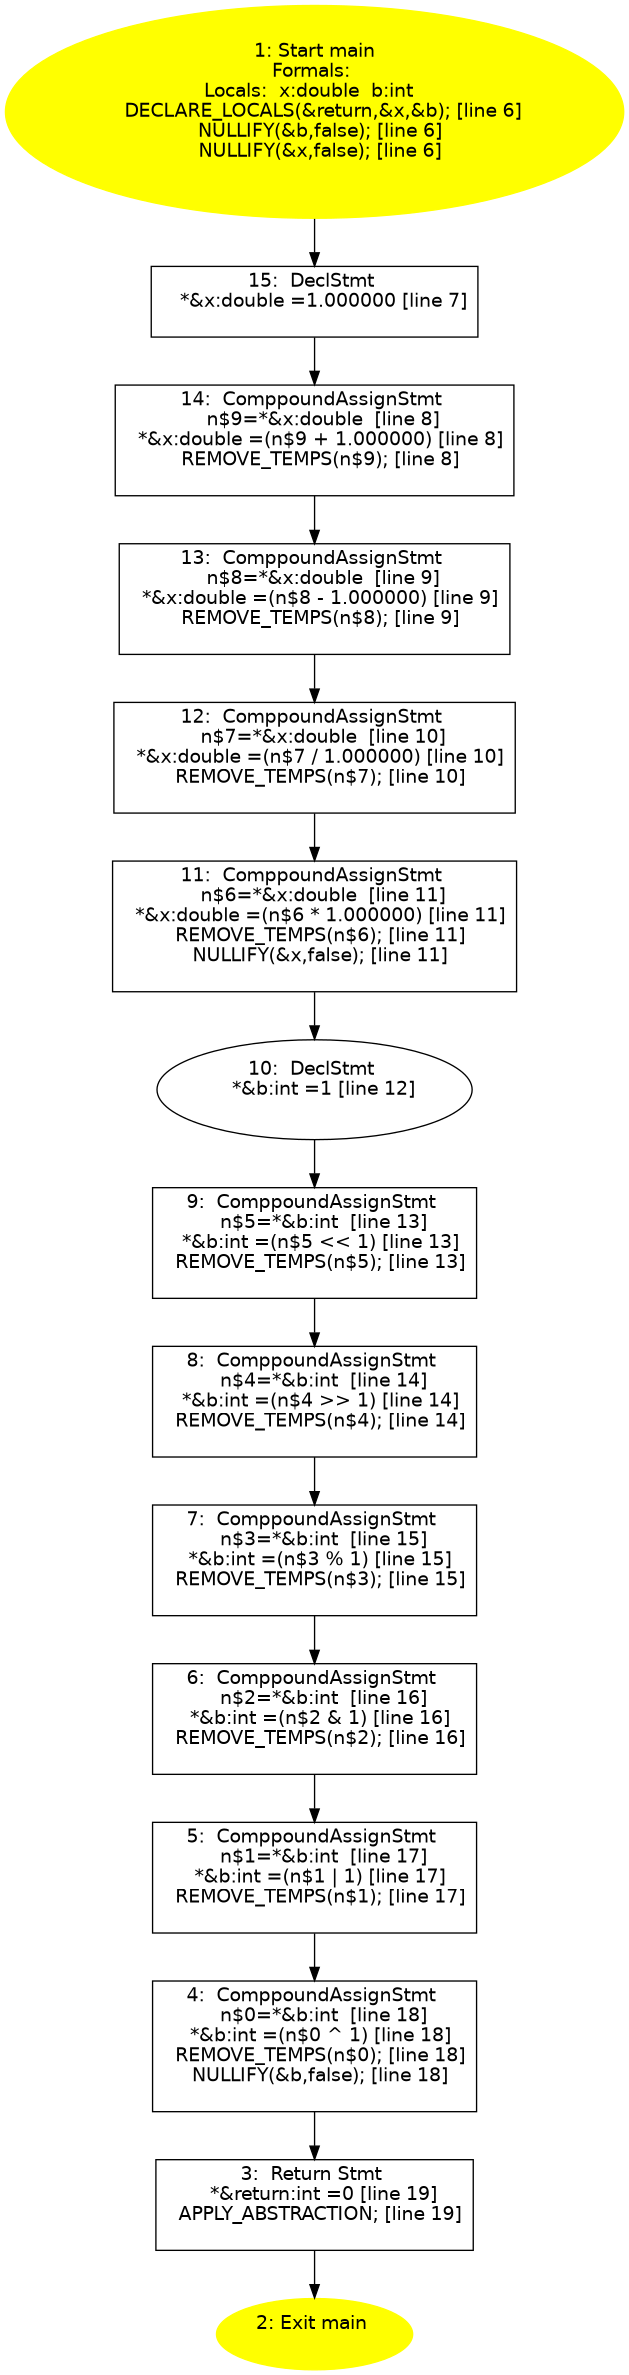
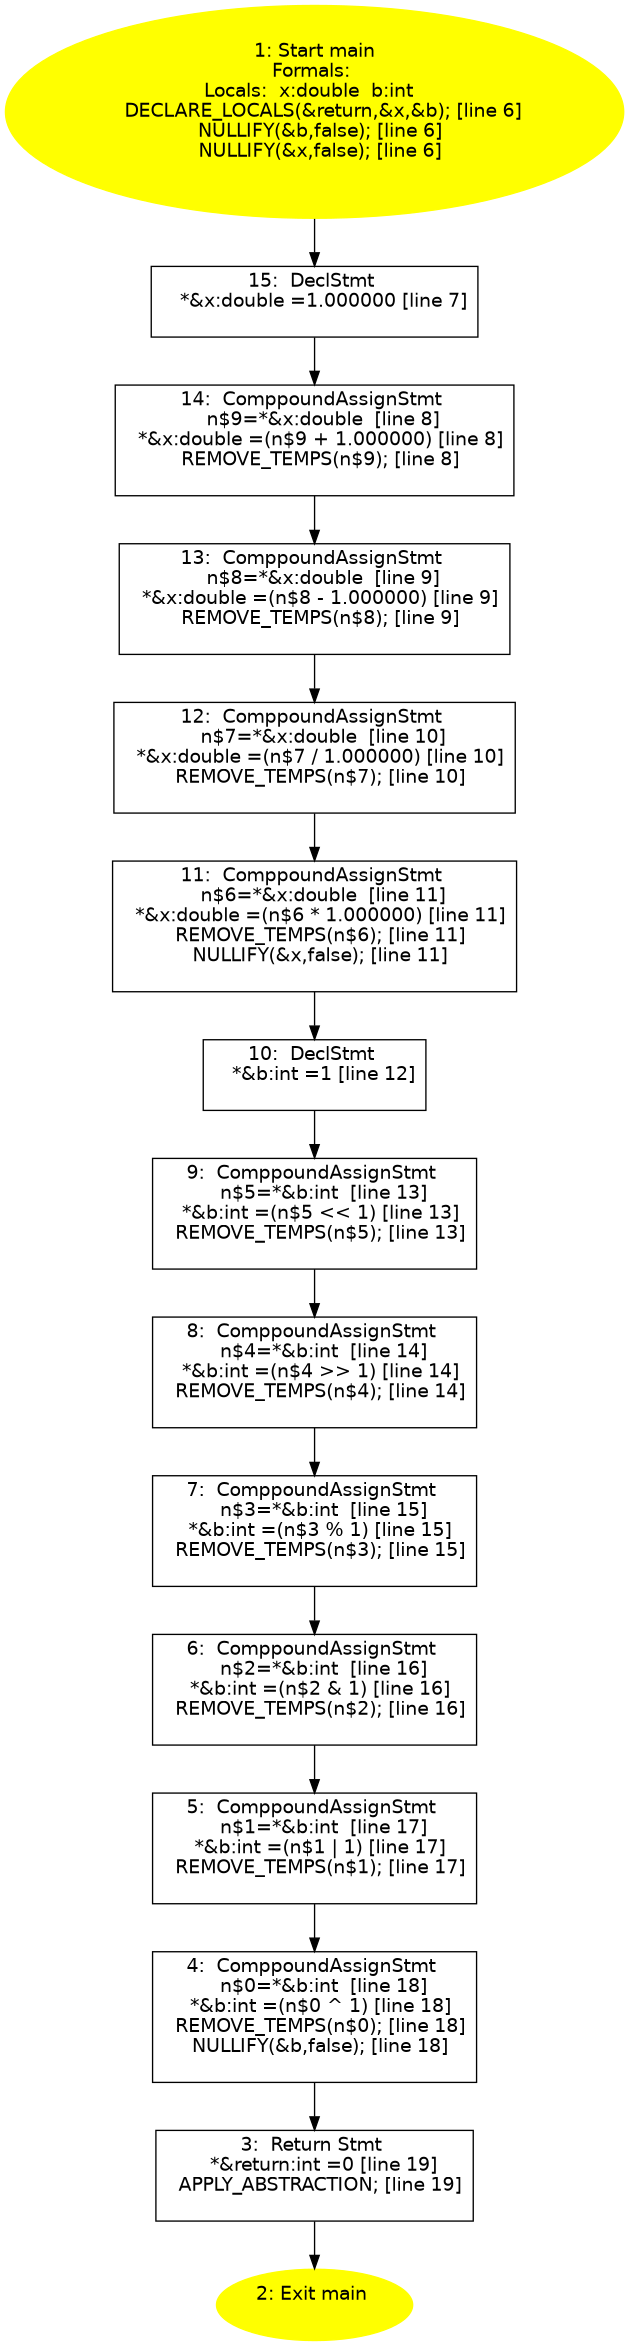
(315, 1090) -> (315, 1075)
